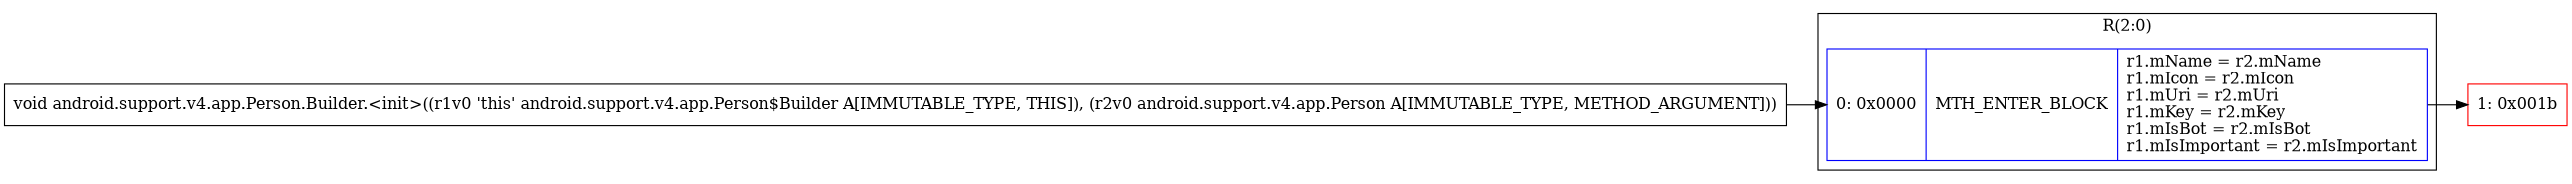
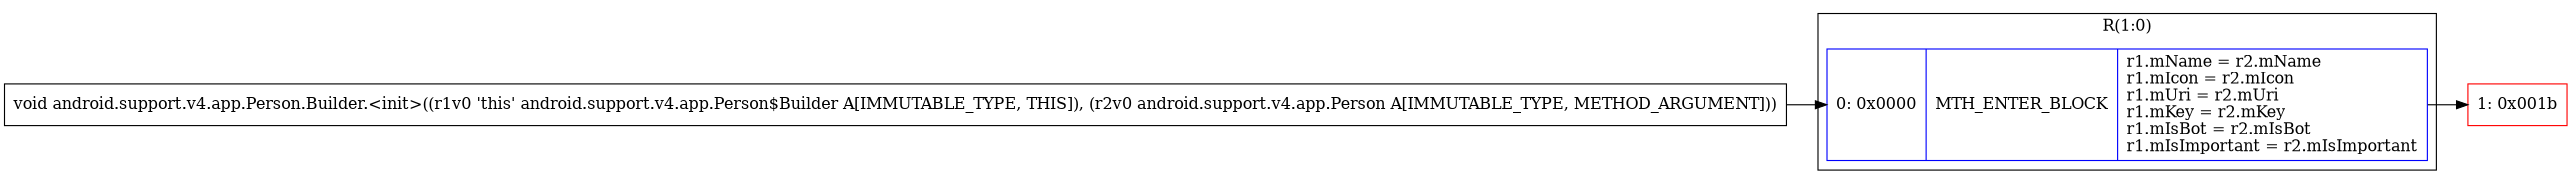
(2127, 26) -> (2127, 26)
